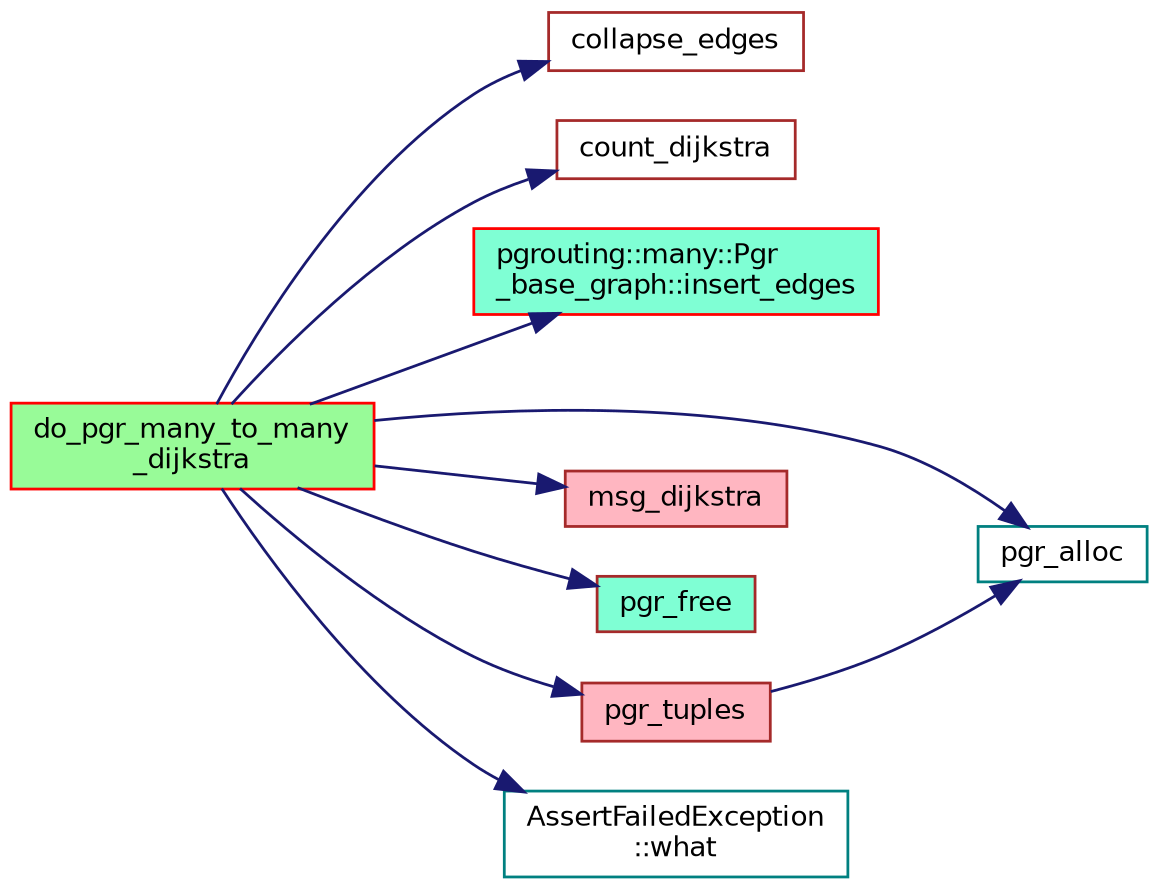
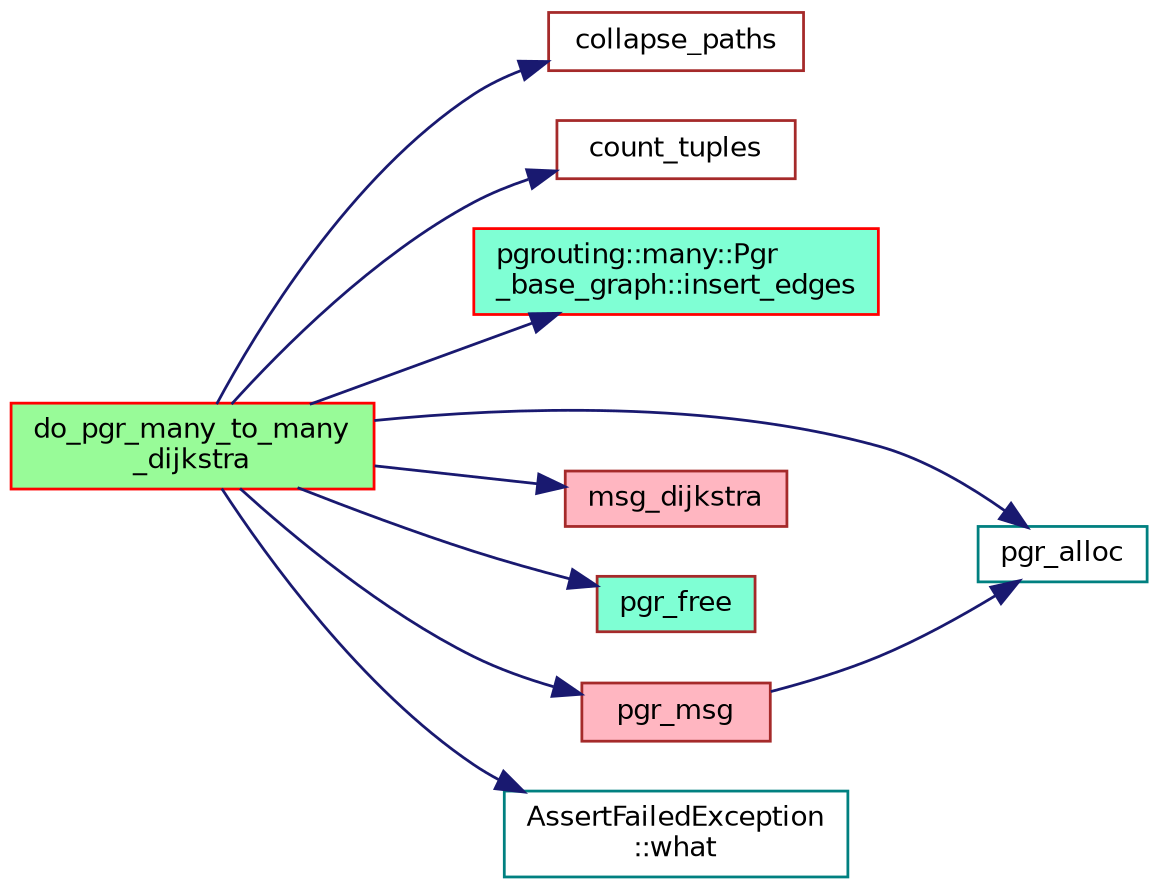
(676, 42) -> (676, 42)
(676, 150) -> (676, 150)
(676, 712) -> (676, 712)
